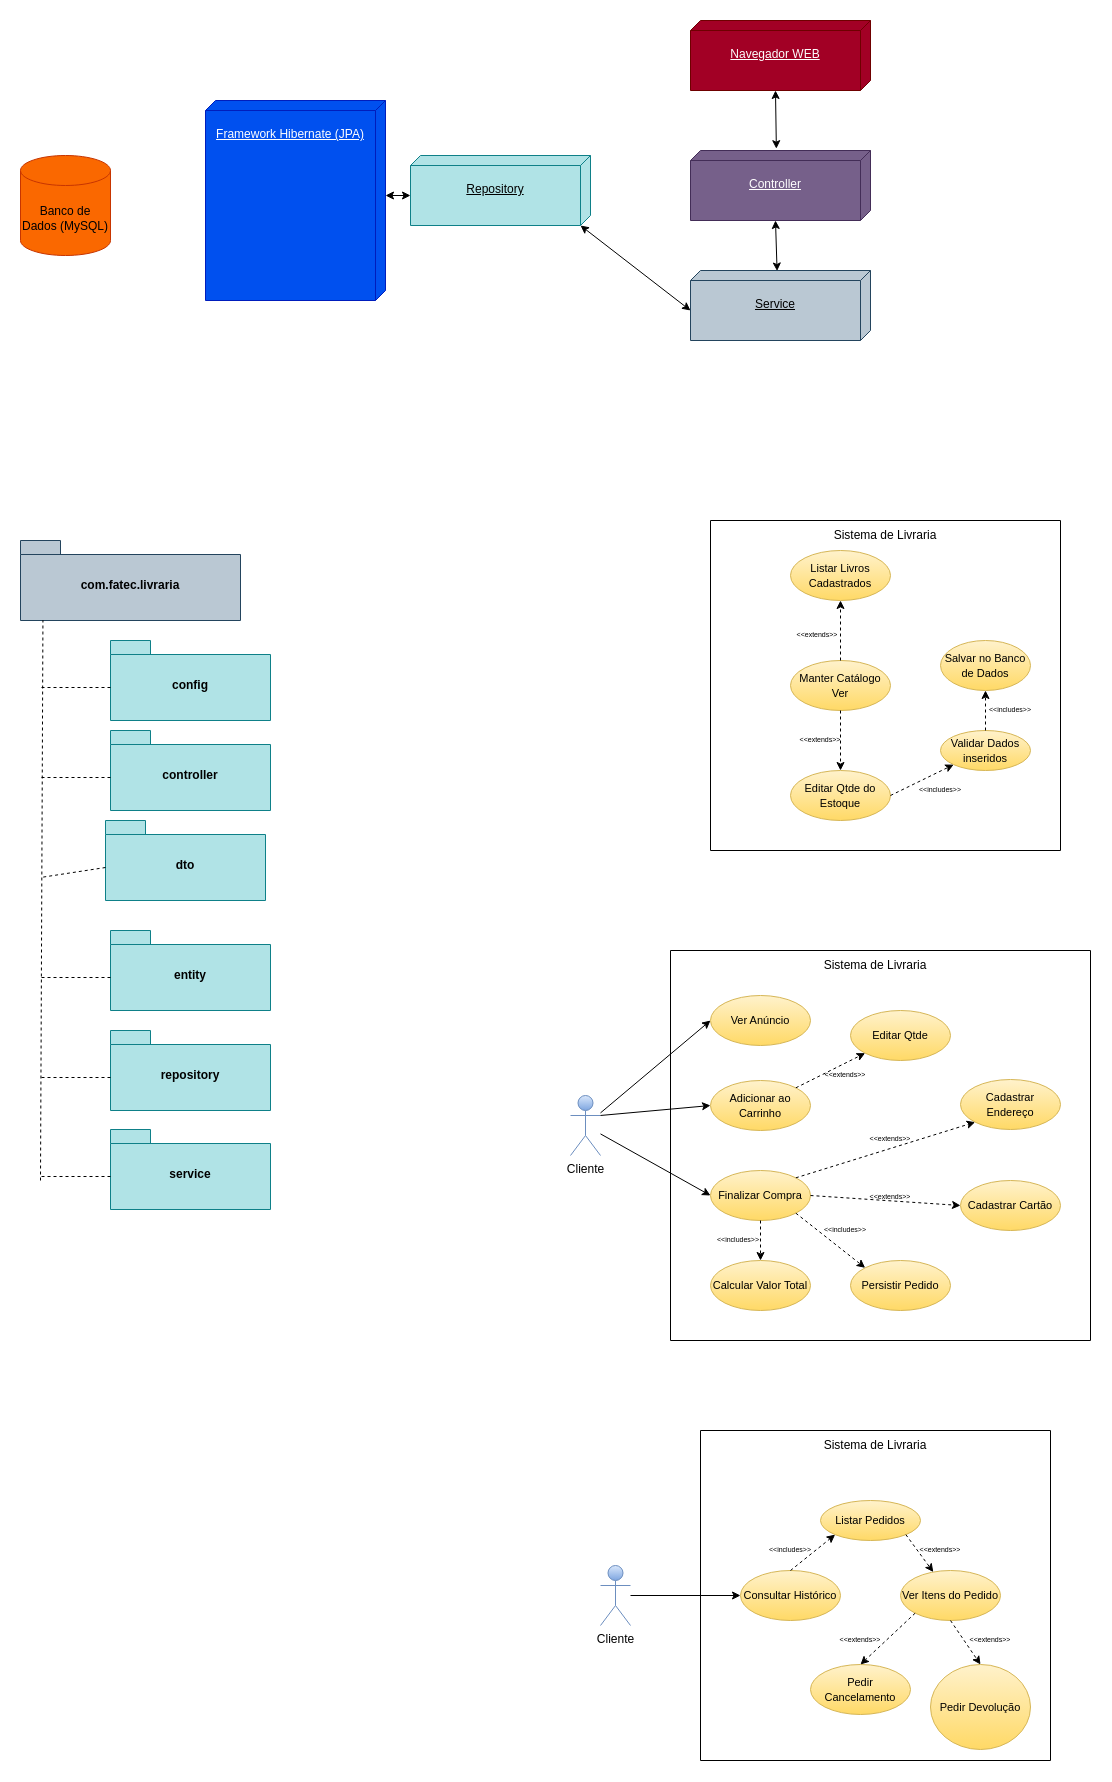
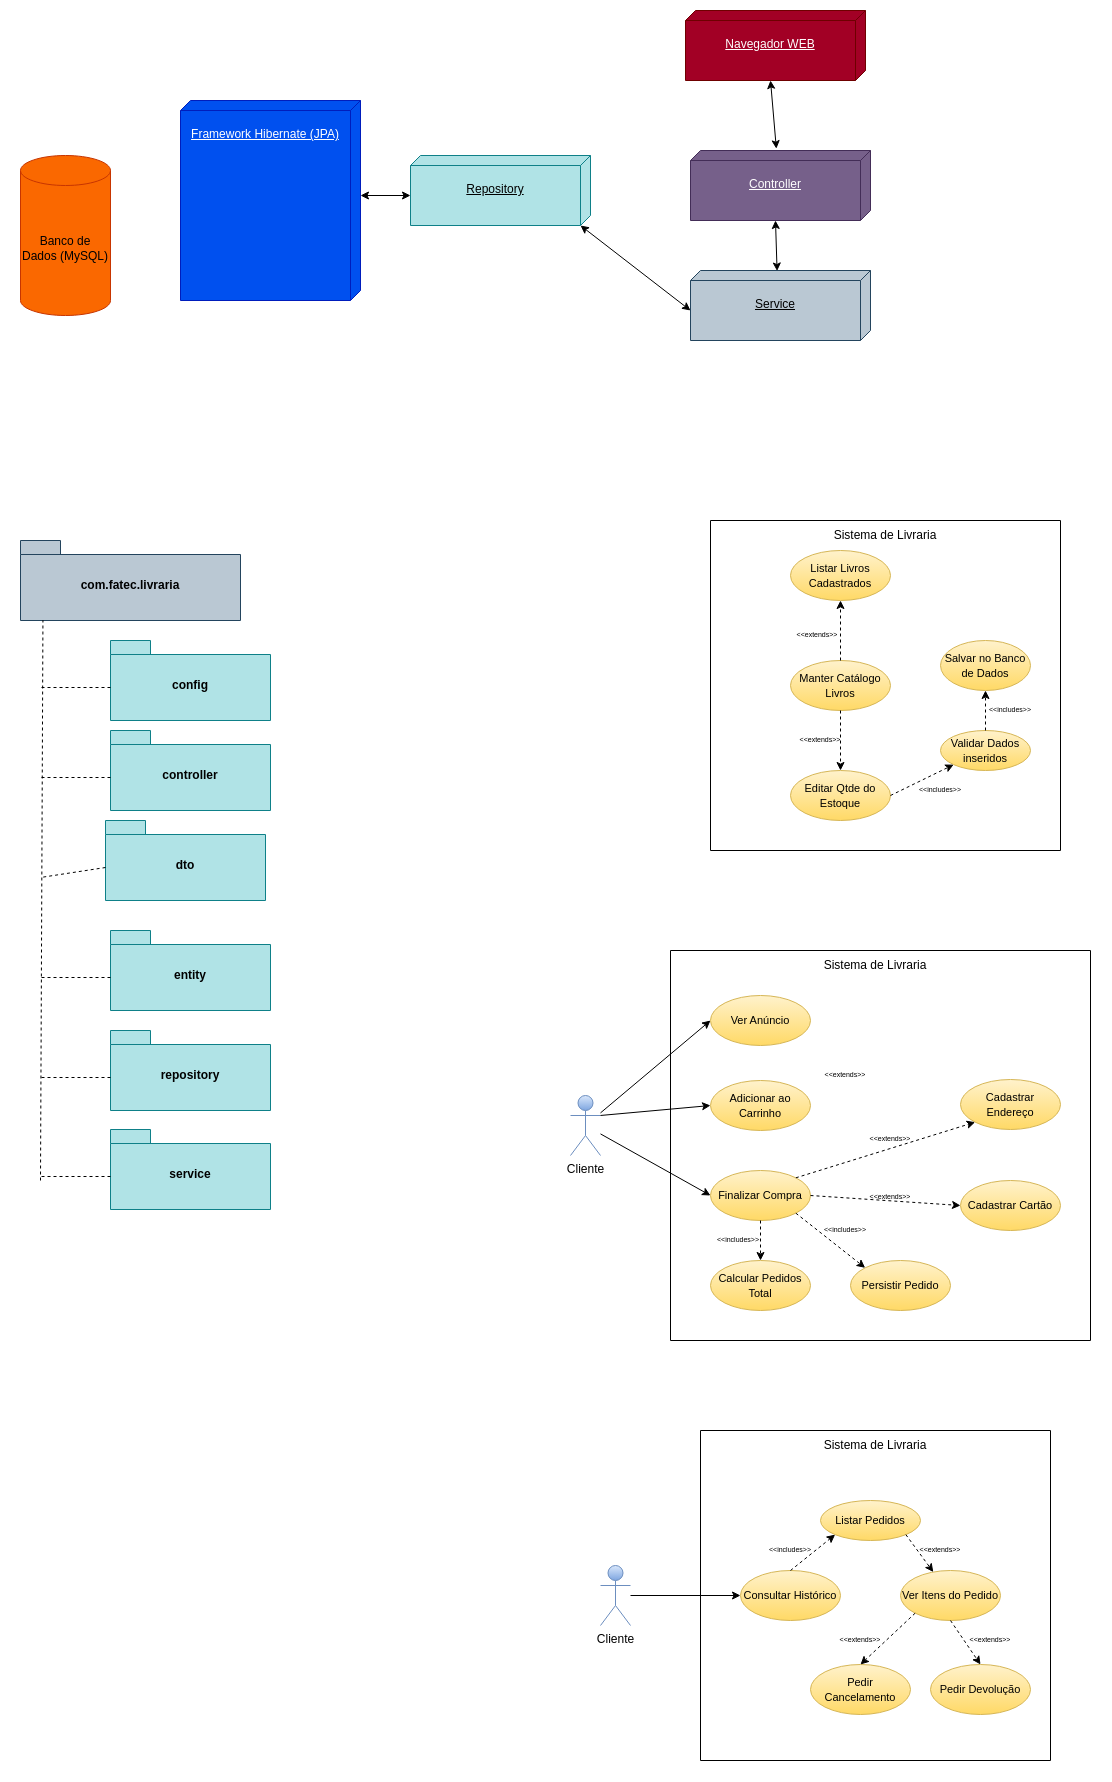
(781, 56) -> (776, 46)
(296, 201) -> (271, 201)
(66, 206) -> (66, 236)
(841, 686) -> (841, 686)
(901, 1036) -> none
(827, 1072) -> none
(761, 1286) -> (761, 1286)
(981, 1707) -> (981, 1690)
